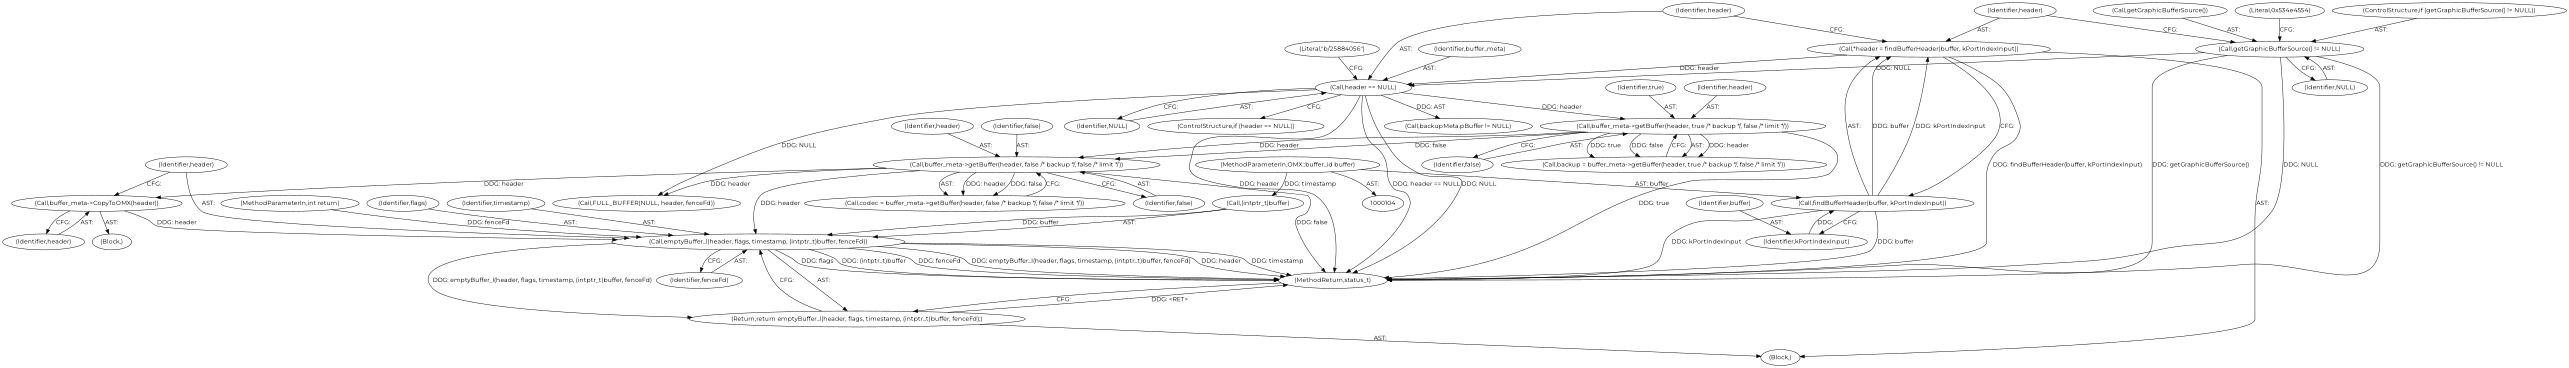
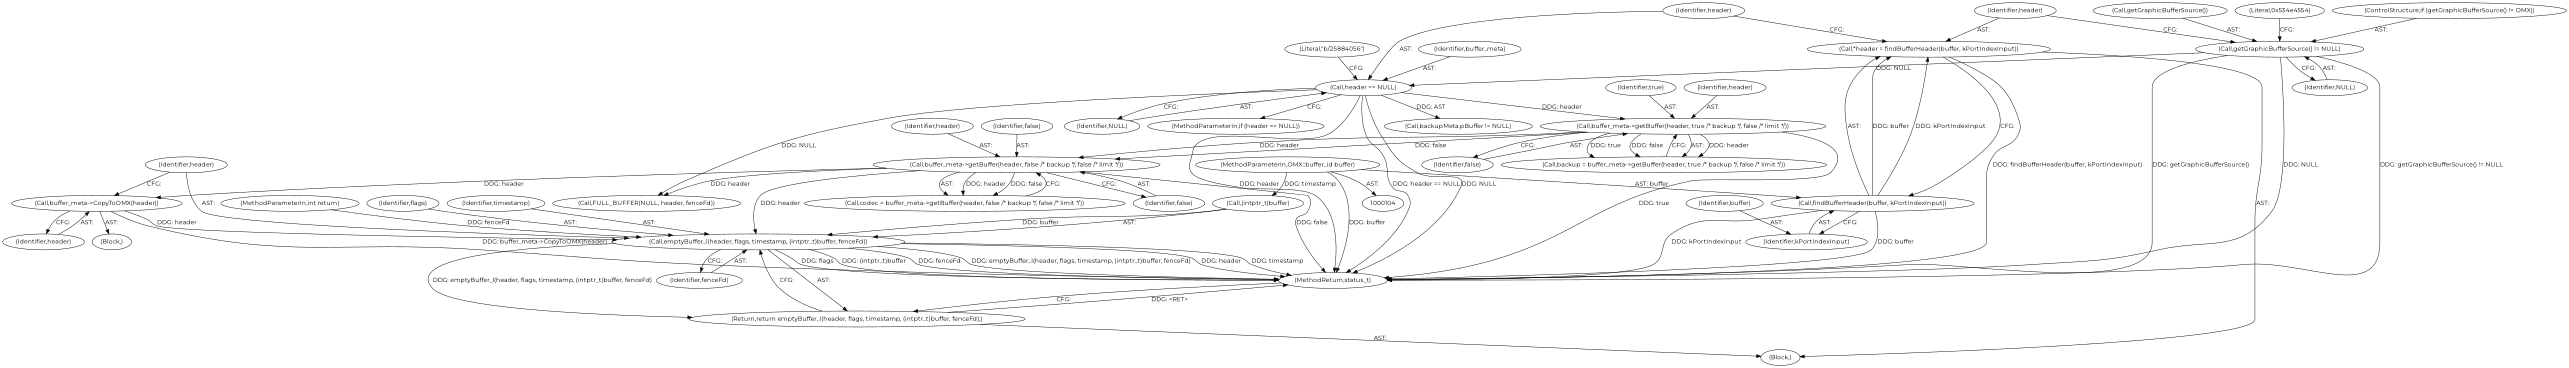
(2449, 11) -> (2449, 11)
(1629, 70) -> none
(1236, 126) -> (1236, 126)
none -> (1349, 217)
(1826, 223) -> (1826, 223)
none -> (690, 264)
